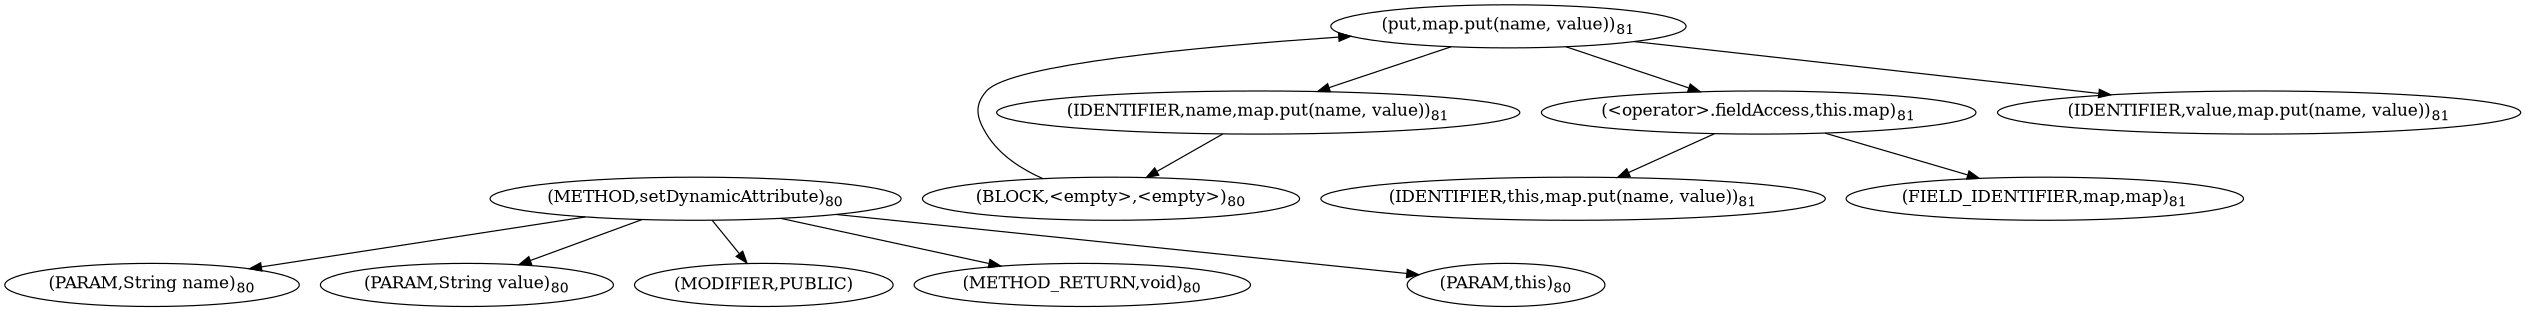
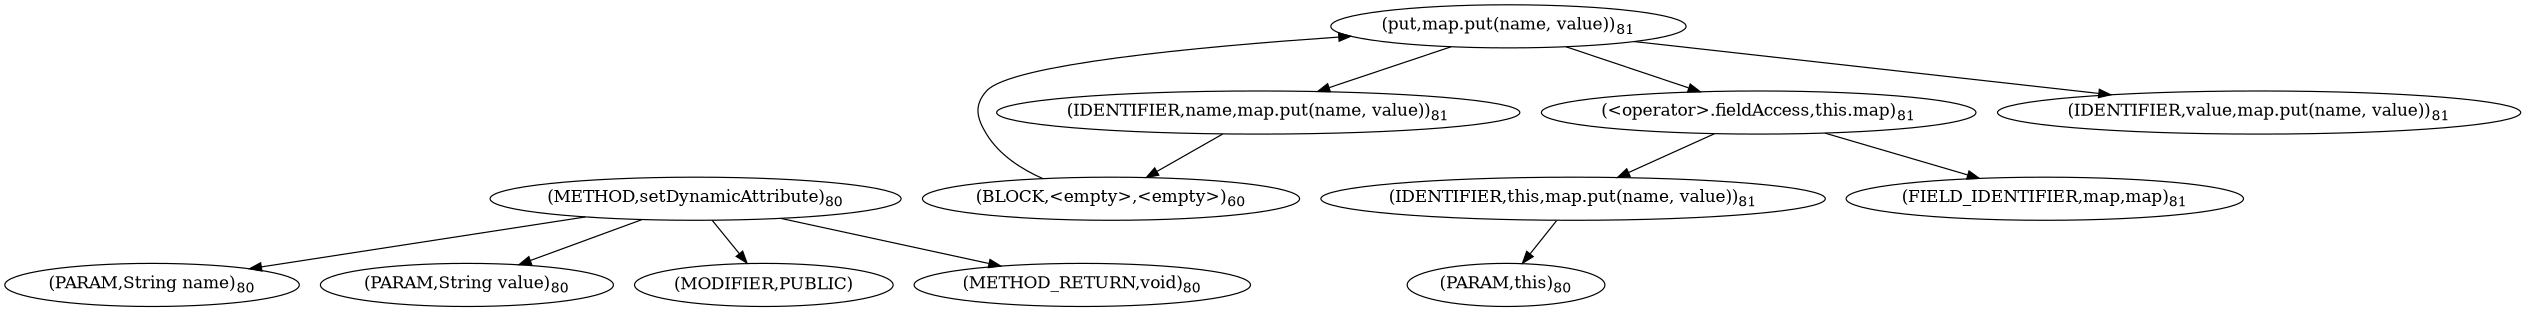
(1237, 197) -> (1237, 197)
(1122, 244) -> (1543, 237)
